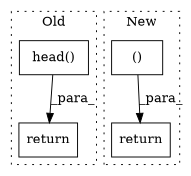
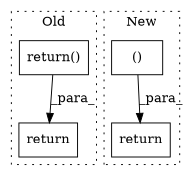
(54, 58) -> (54, 58)
